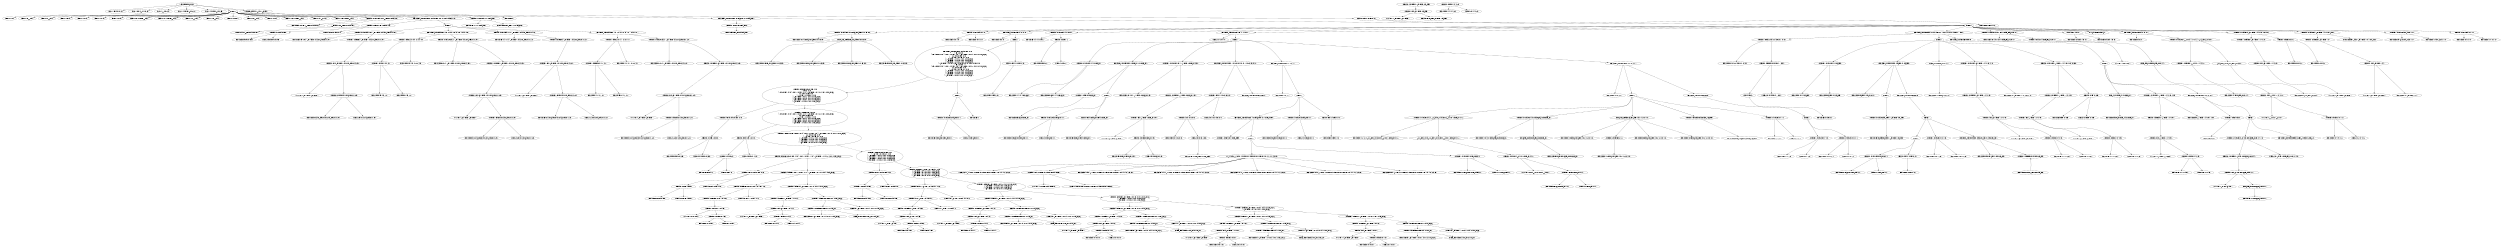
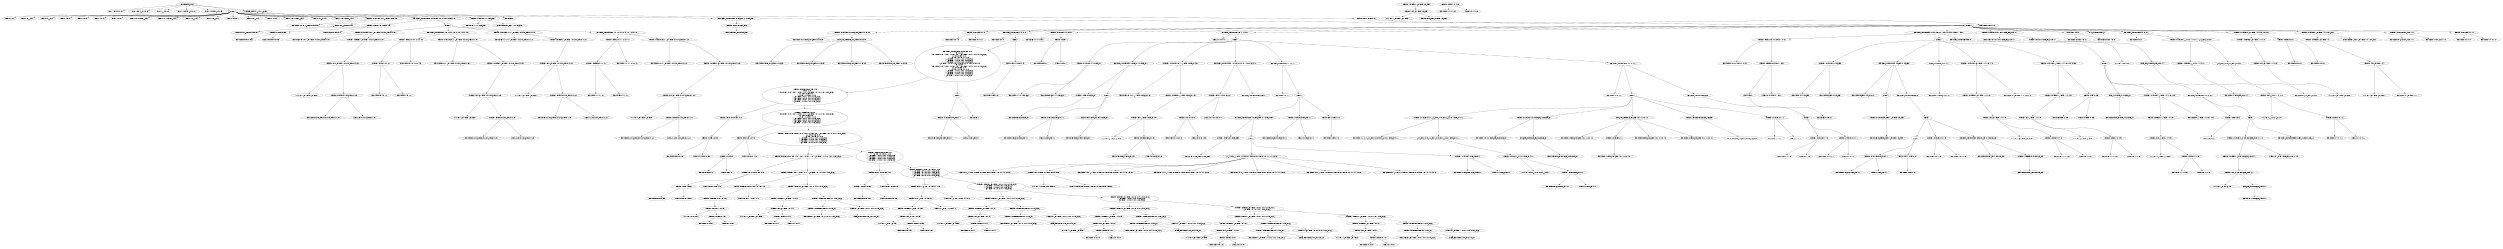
(343, 26) -> (343, 26)
(1198, 147) -> (1213, 147)
(2031, 165) -> (2030, 164)
